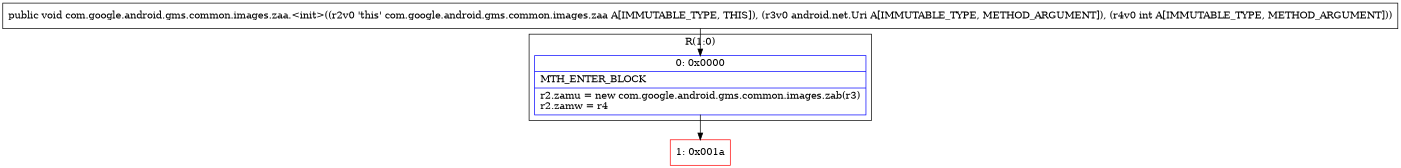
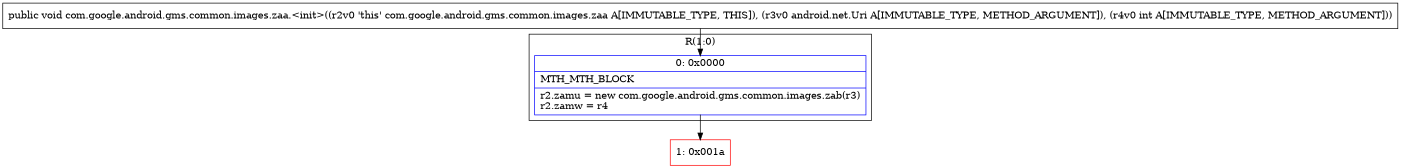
(593, 79) -> (587, 79)
